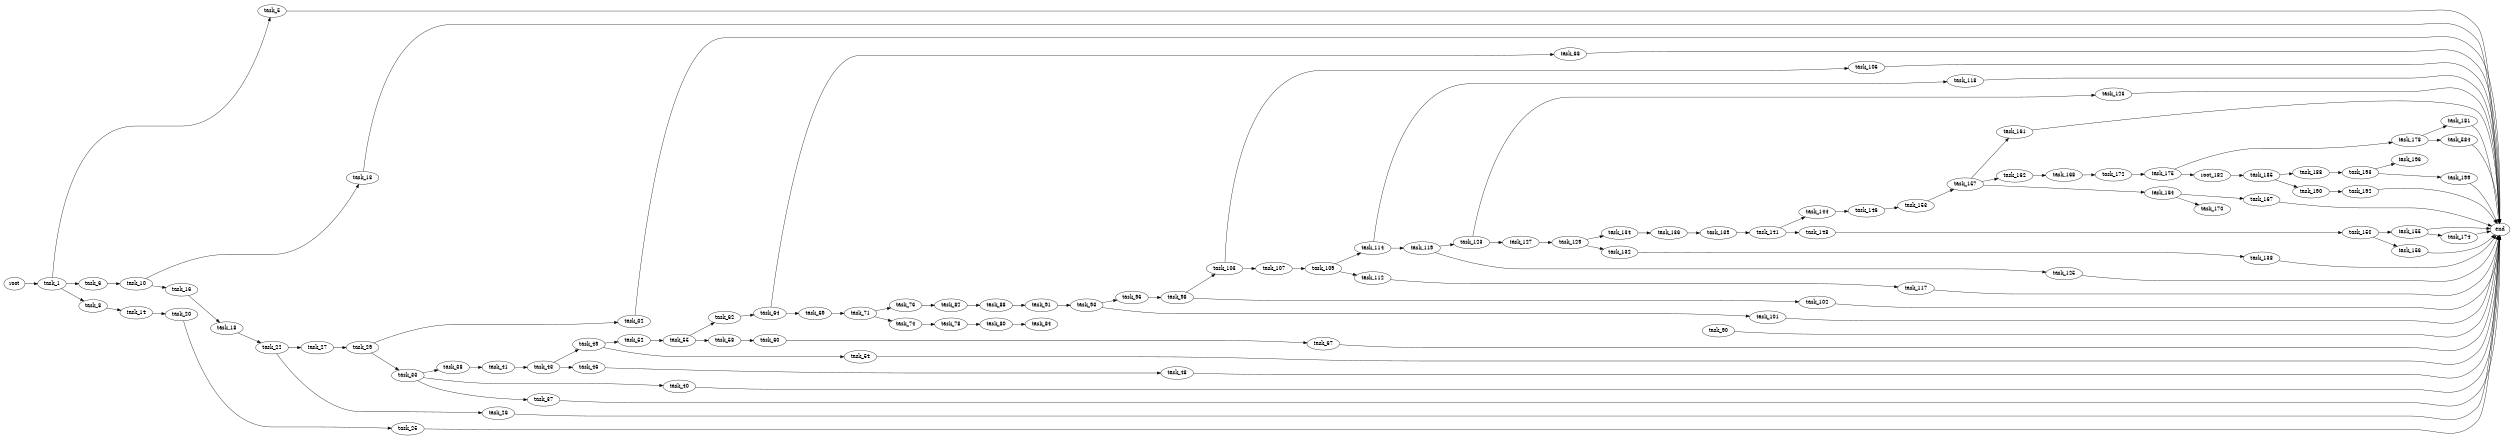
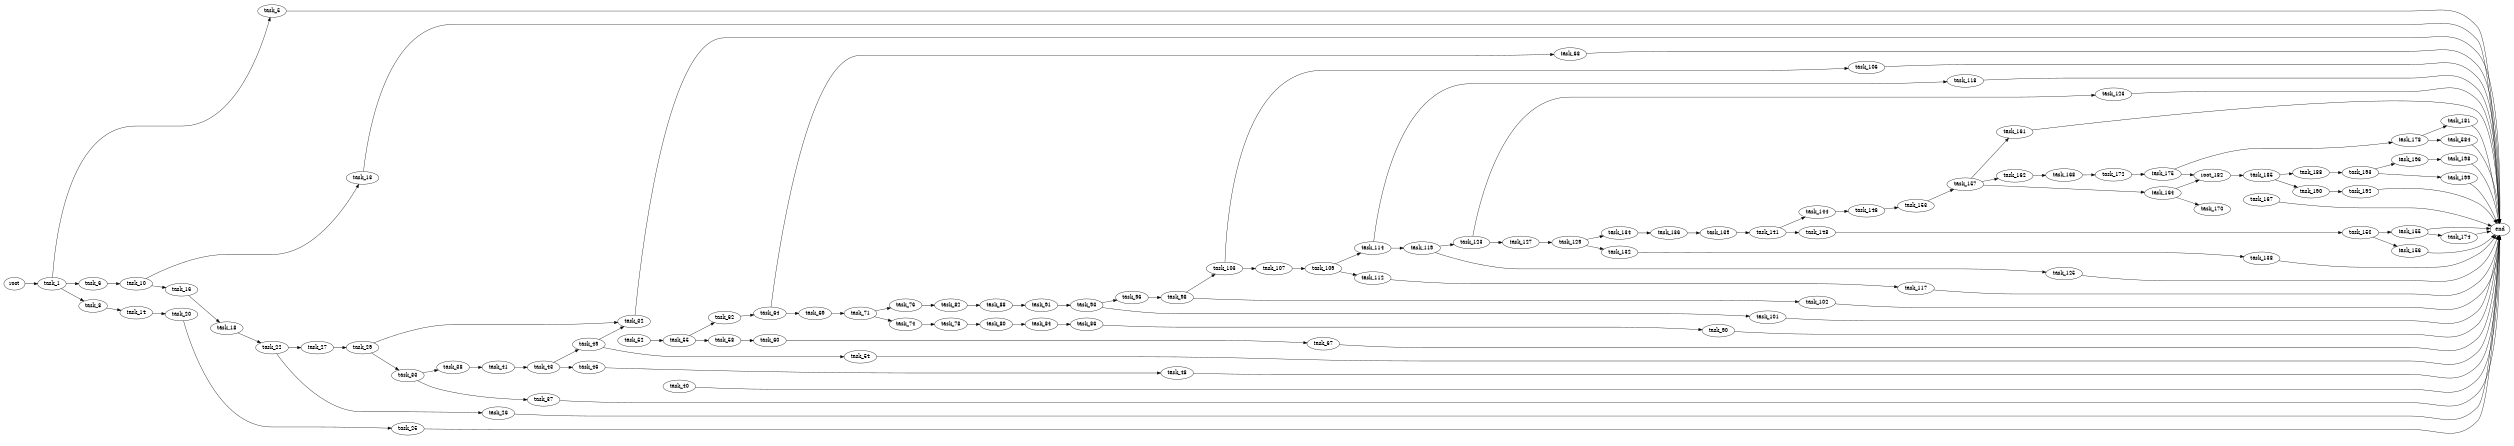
none -> (2459, 159)
(2210, 196) -> (2186, 185)
none -> (1087, 324)
(610, 343) -> (610, 334)
(541, 384) -> none
